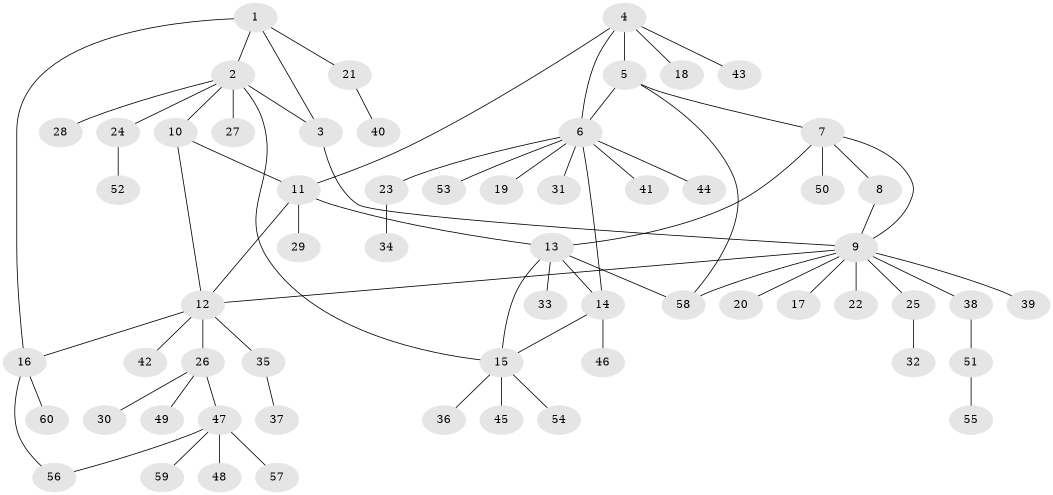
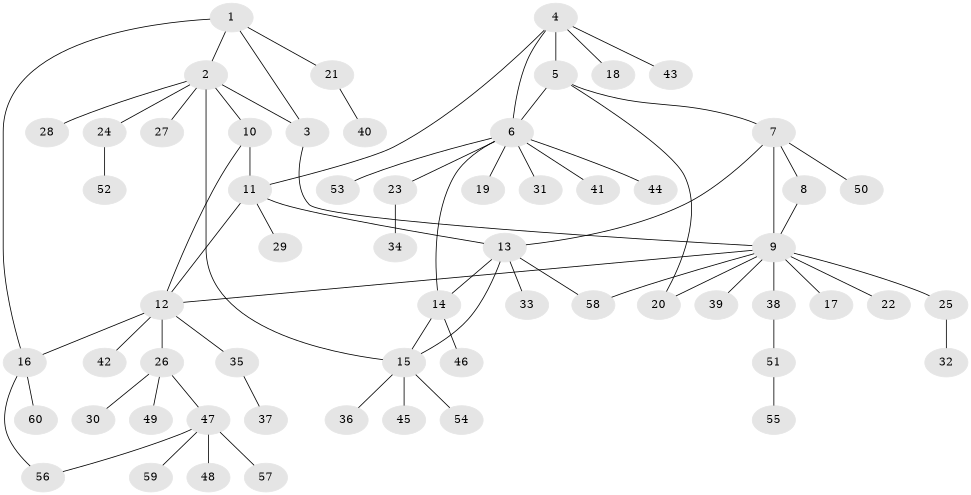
(733, 175) -> (677, 166)
